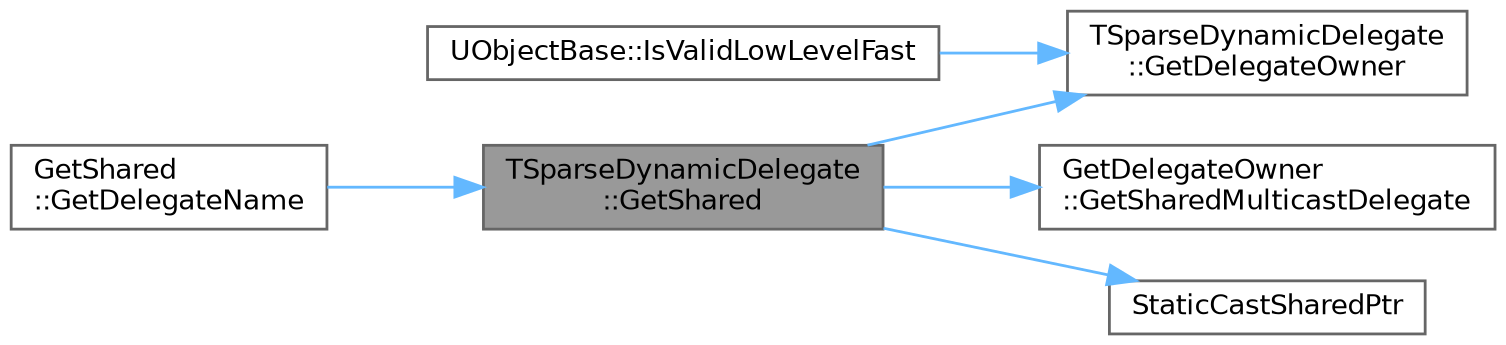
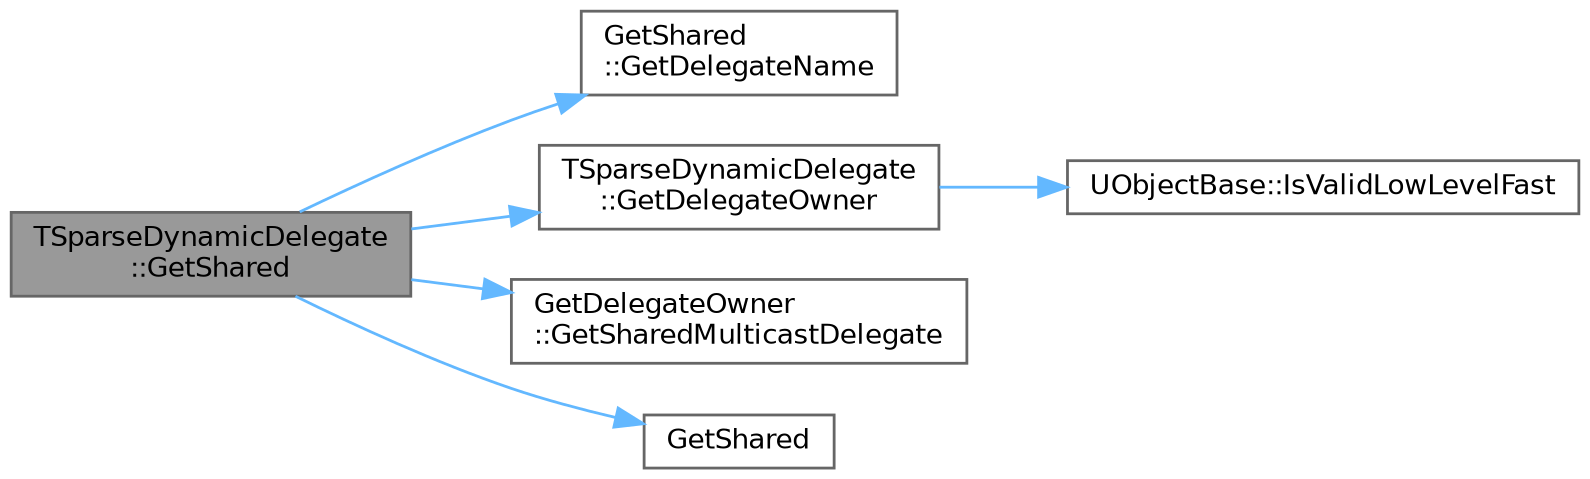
(989, 53) -> (989, 187)
(391, 187) -> (427, 154)
(1267, 307) -> (739, 442)
